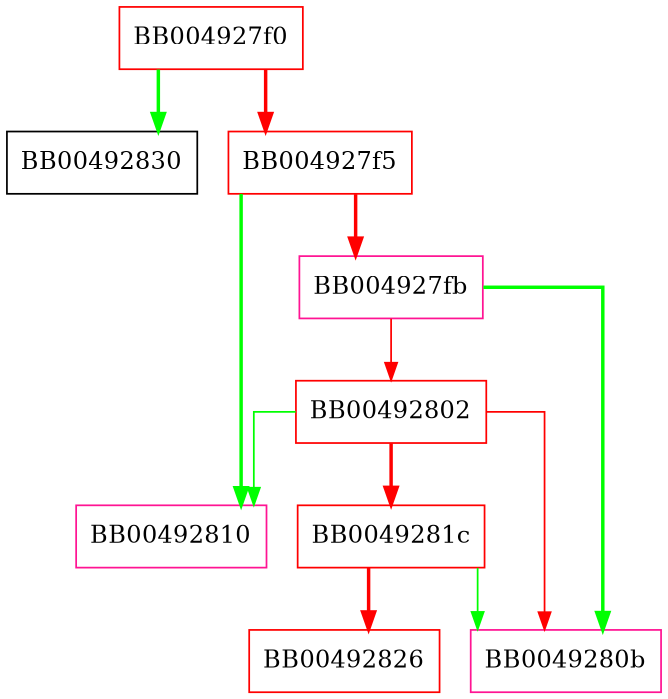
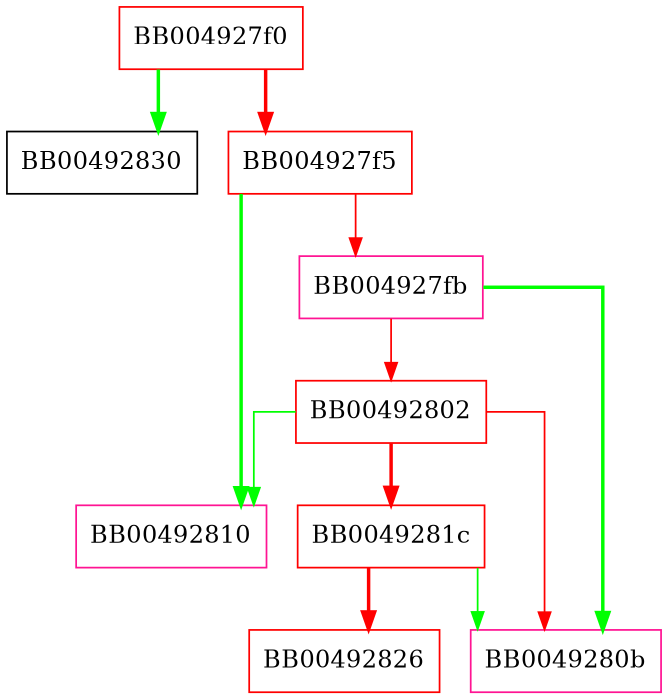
(356, 216) -> (356, 216)
